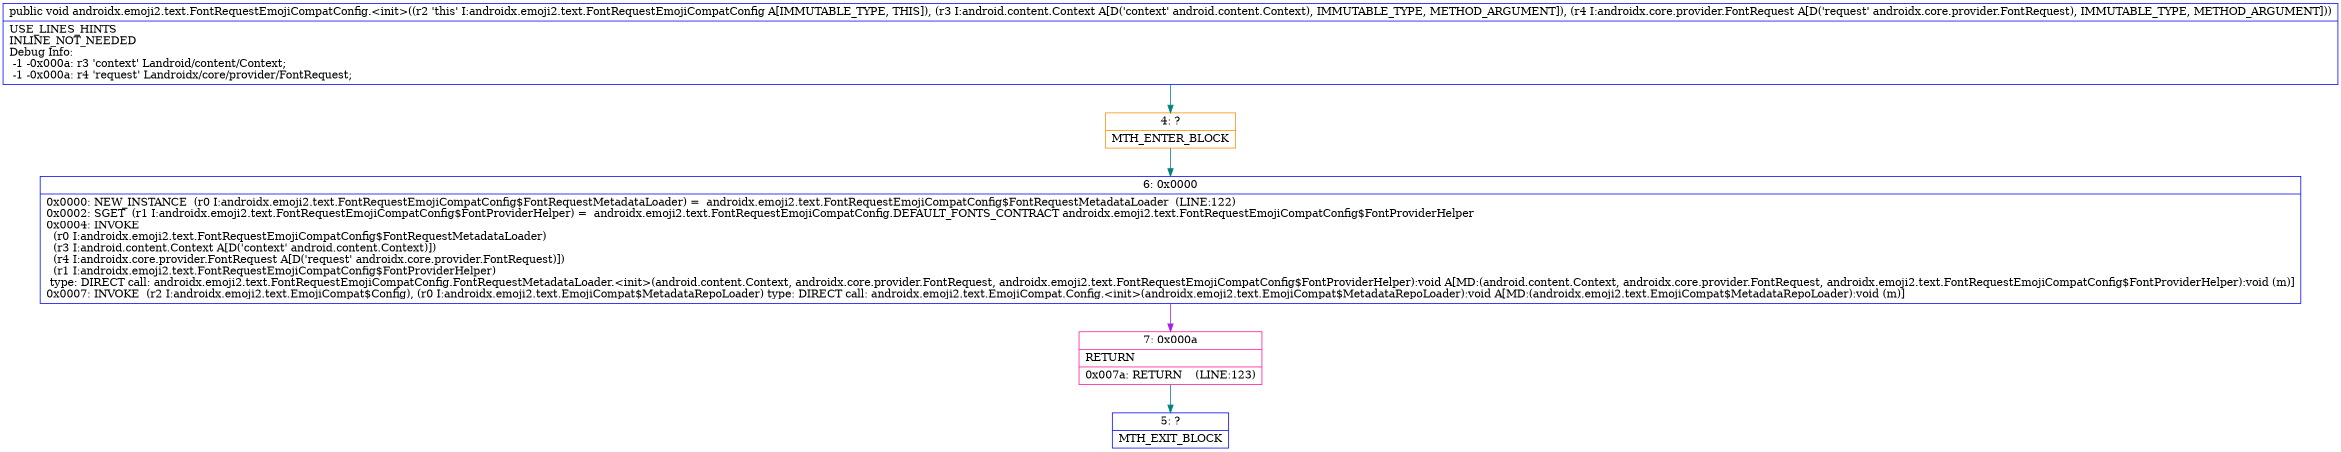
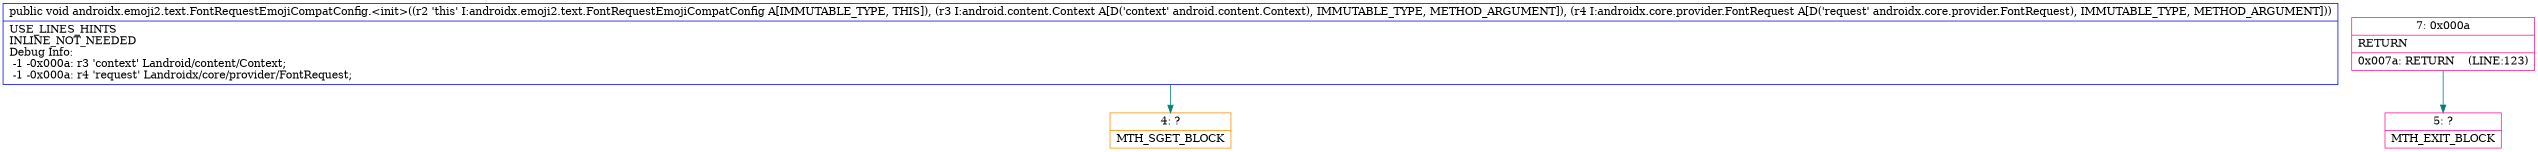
(1170, 139) -> (1170, 139)
(1170, 240) -> none
(1170, 430) -> (2443, 130)
